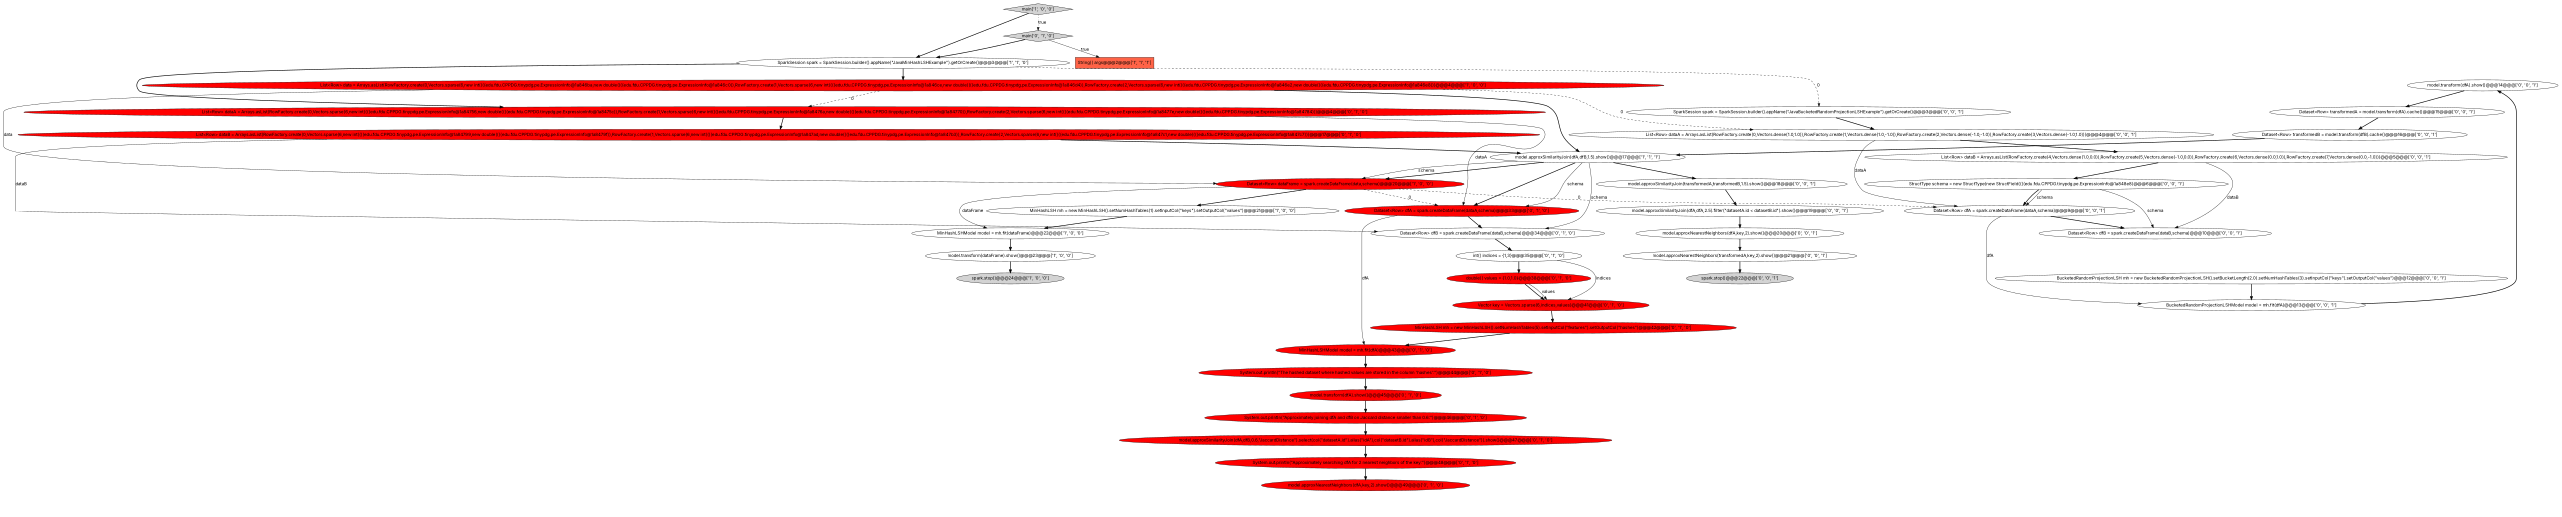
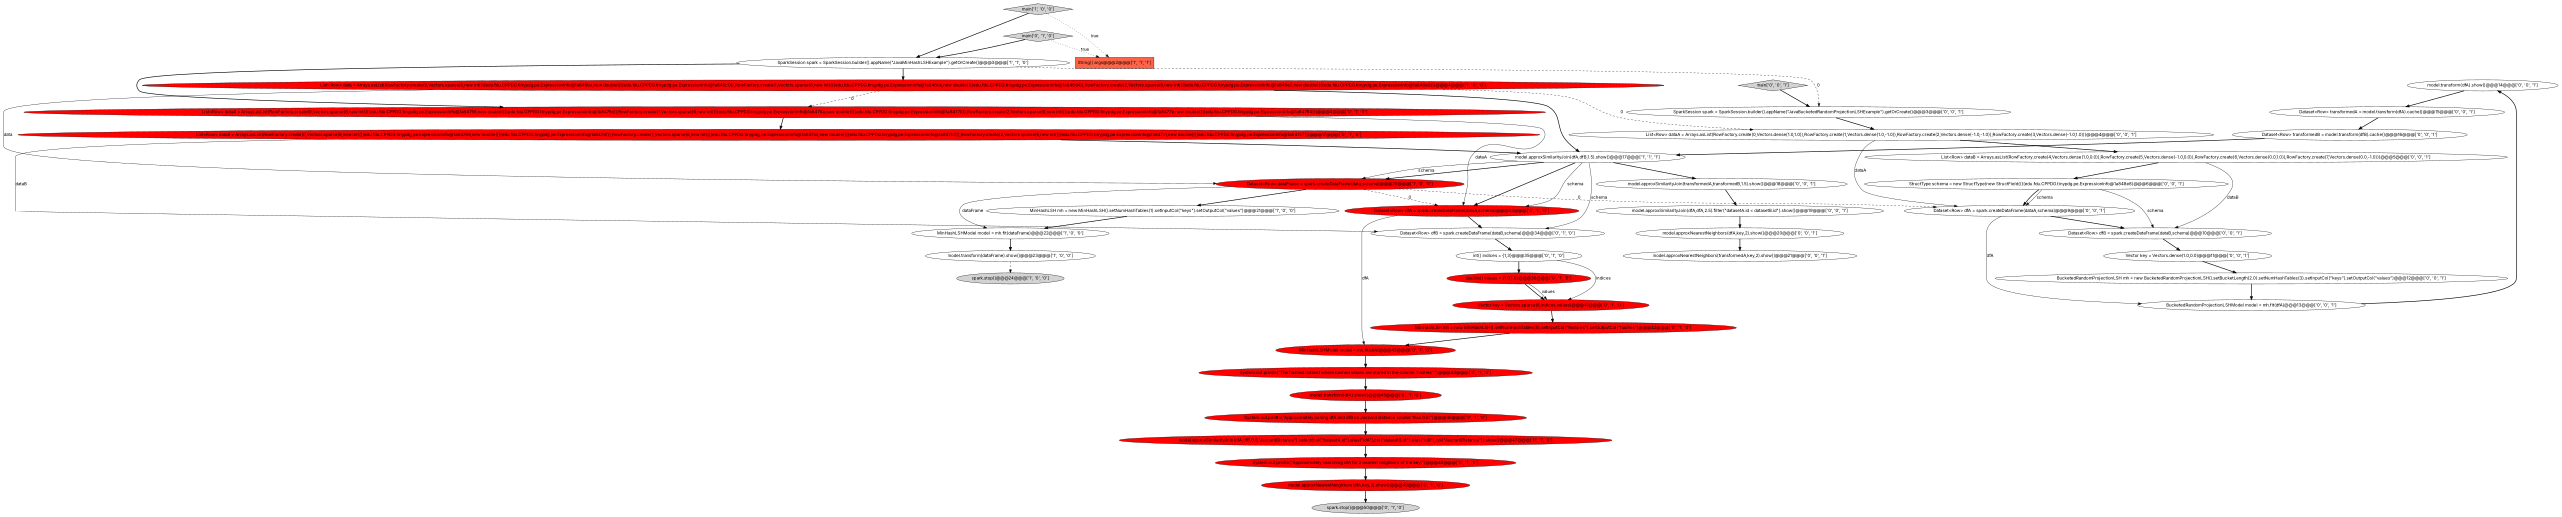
(1038, 21) -> (1078, 32)
(1072, 48) -> (1072, 48)
none -> (1773, 85)
none -> (2188, 256)
(1010, 266) -> (1010, 266)
(1740, 278) -> none
none -> (1366, 508)
